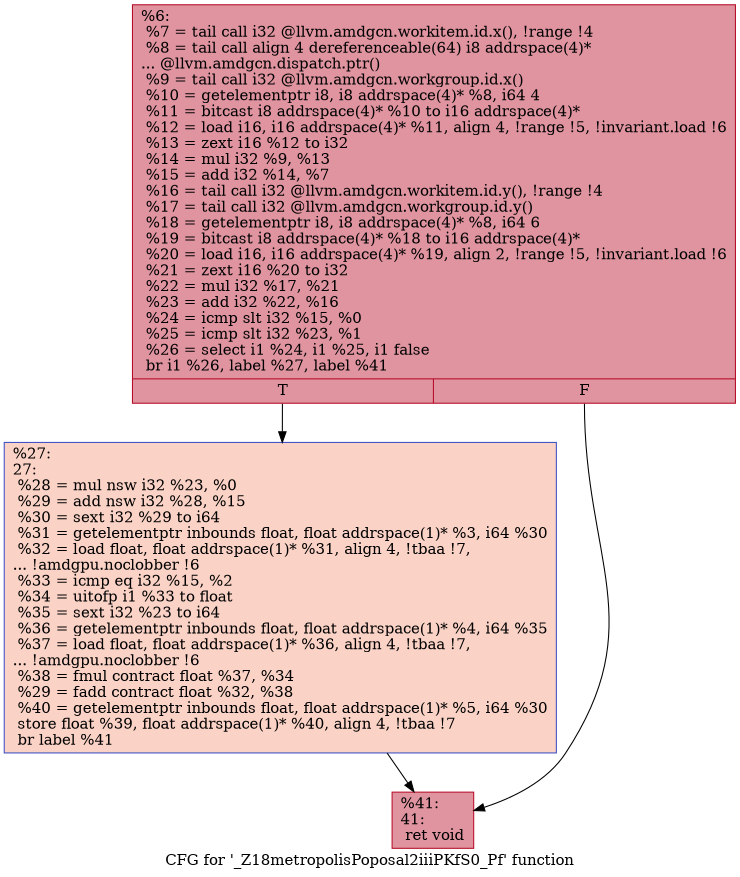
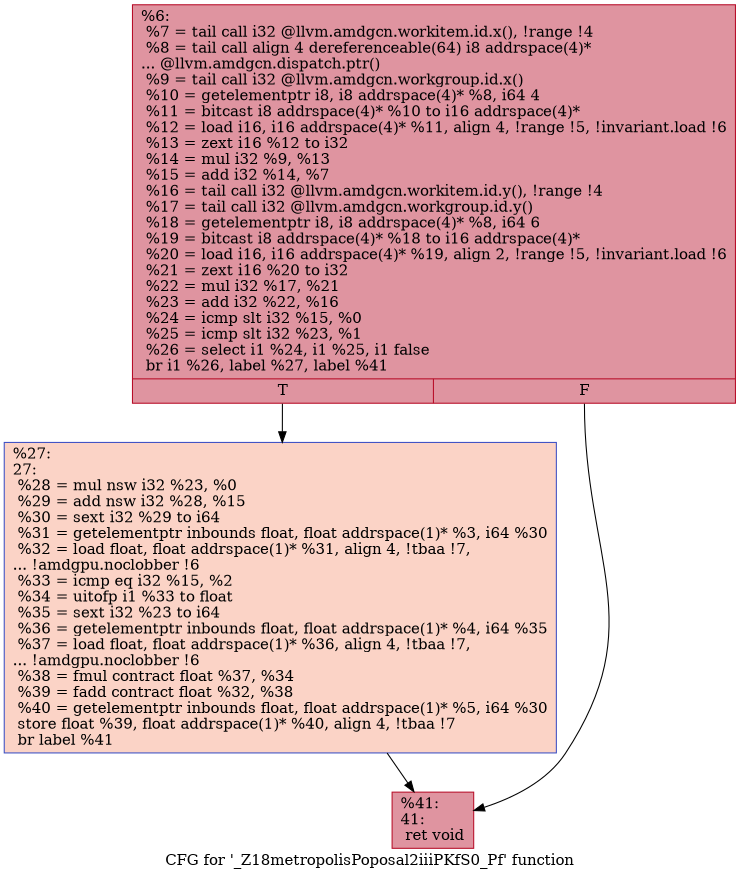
(153, 693) -> (153, 693)
